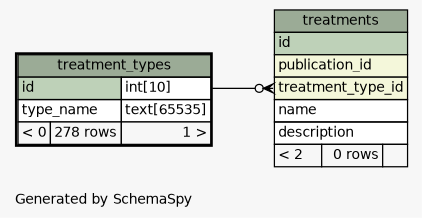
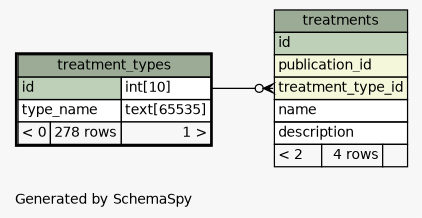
(356, 155) -> (356, 155)
